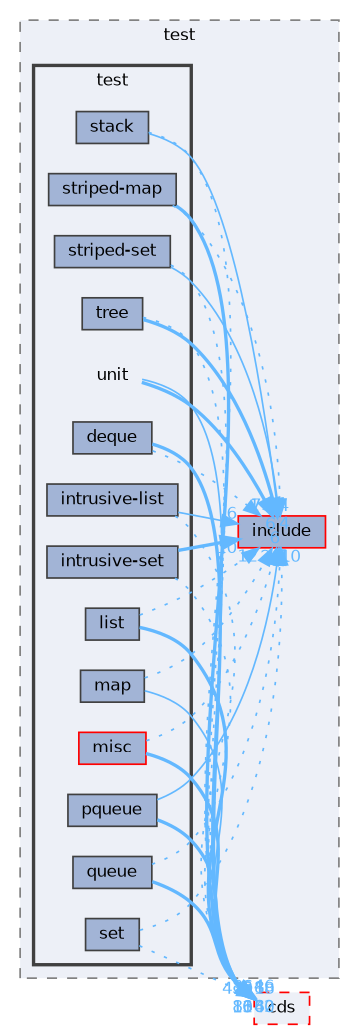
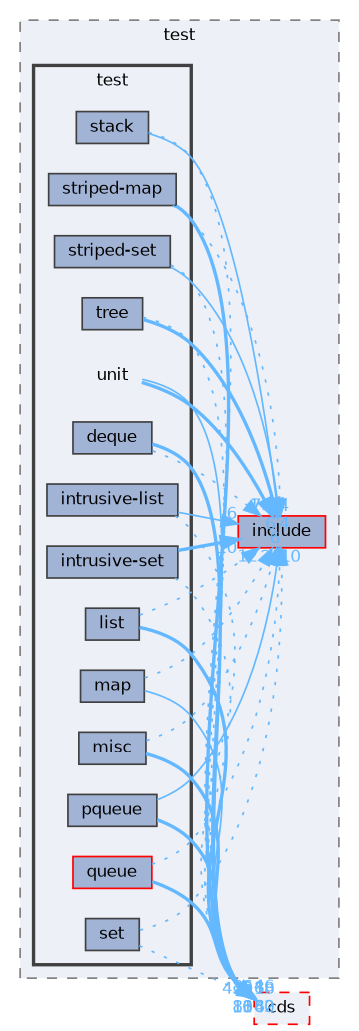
(112, 748) -> (112, 748)
(112, 872) -> (112, 872)
